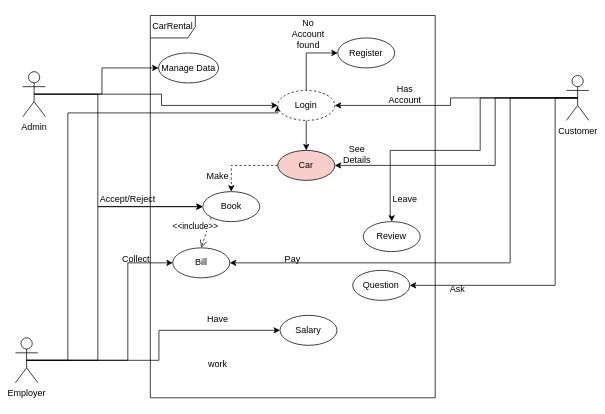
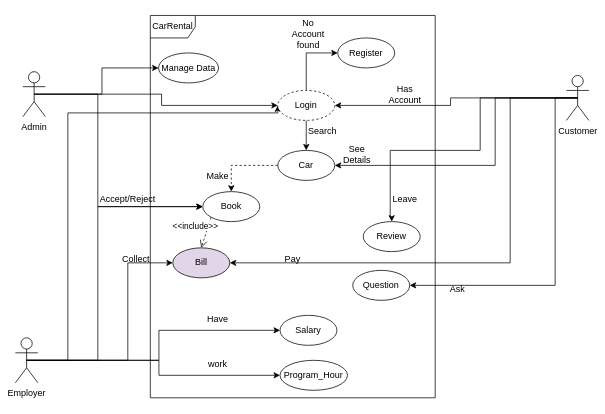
none -> (323, 132)
(306, 165) -> (306, 165)
(201, 263) -> (201, 263)
none -> (216, 375)
none -> (314, 375)
